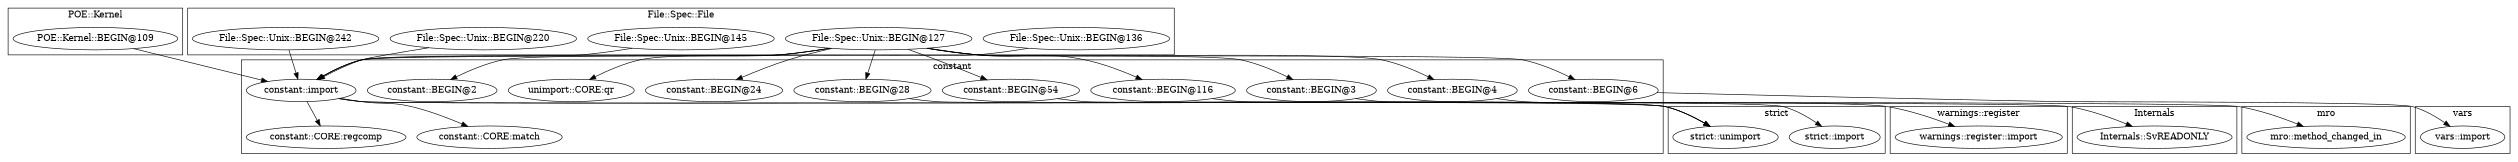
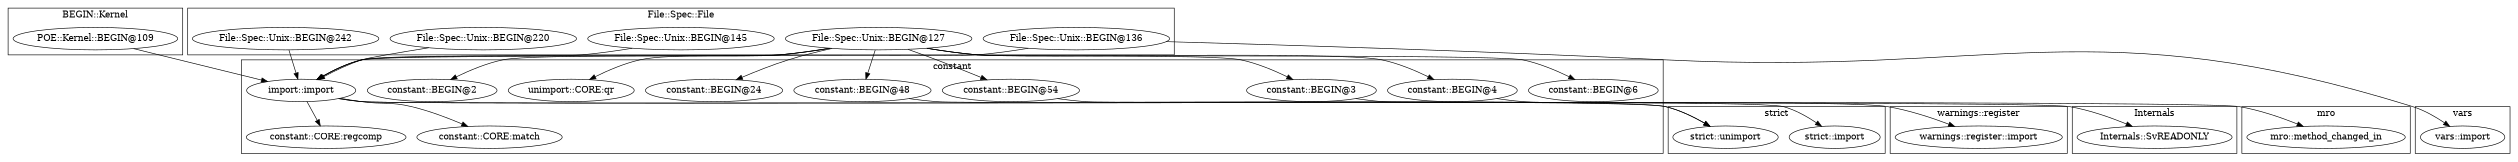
(95, 15) -> (95, 15)
(301, 90) -> (301, 90)
(862, 90) -> (862, 90)
(1163, 90) -> none
(1914, 99) -> (1810, 62)
